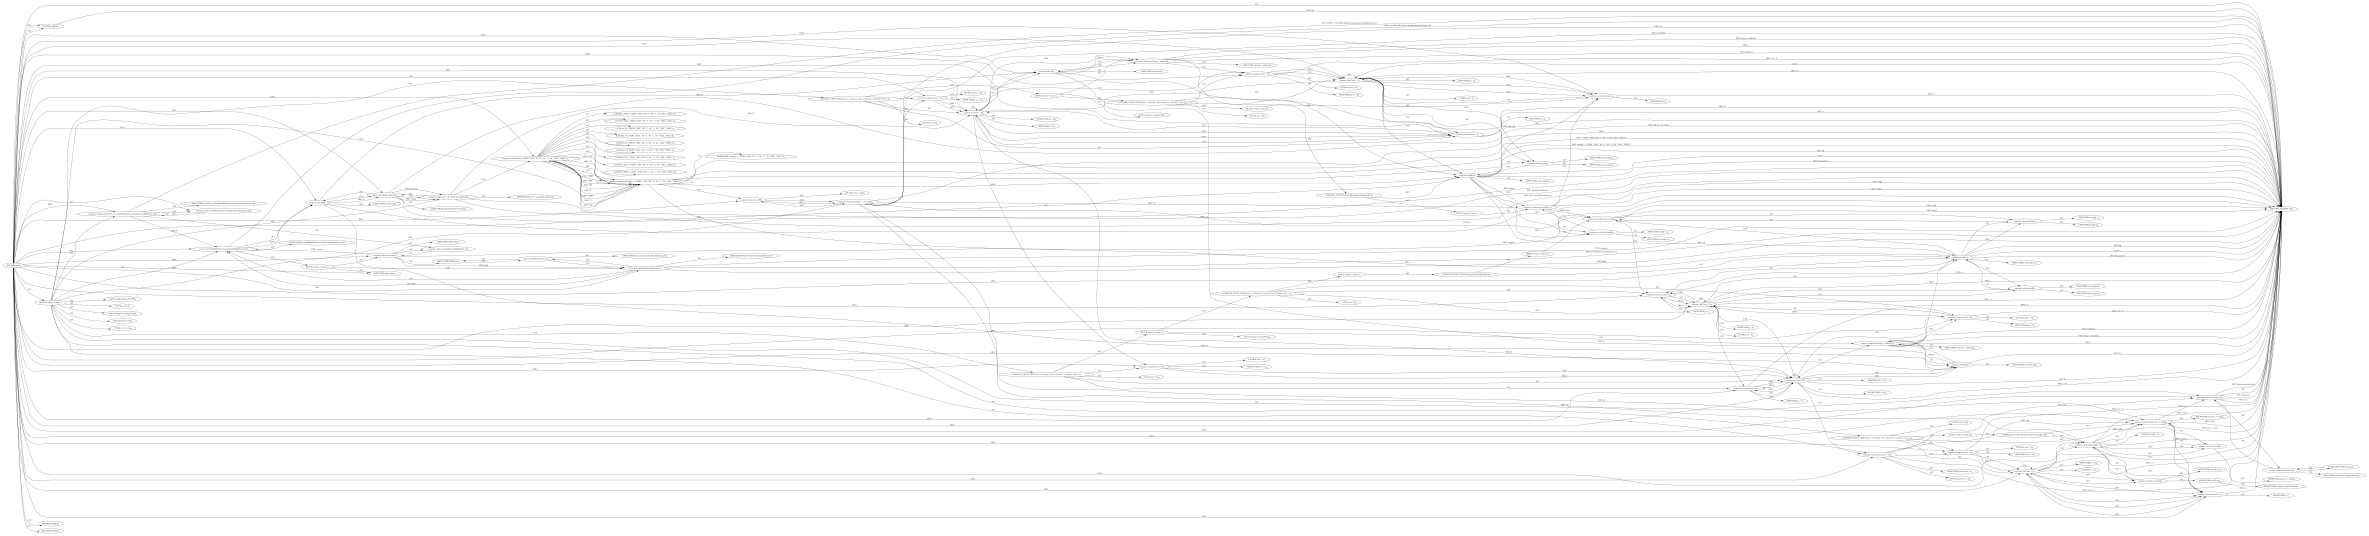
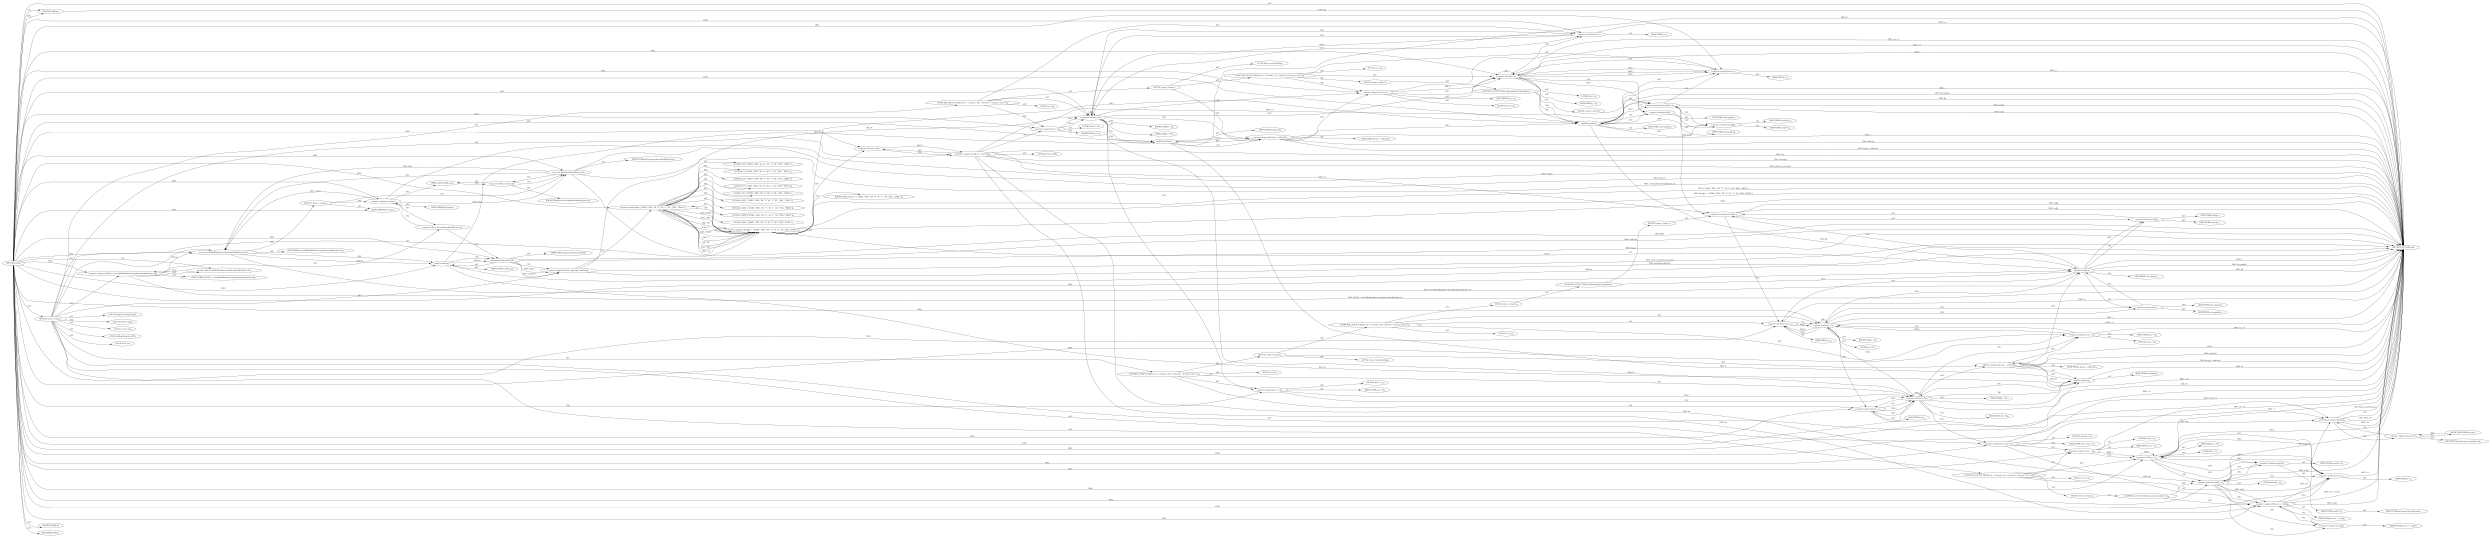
(416, 195) -> (471, 243)
(535, 197) -> none
(803, 197) -> (1014, 154)
